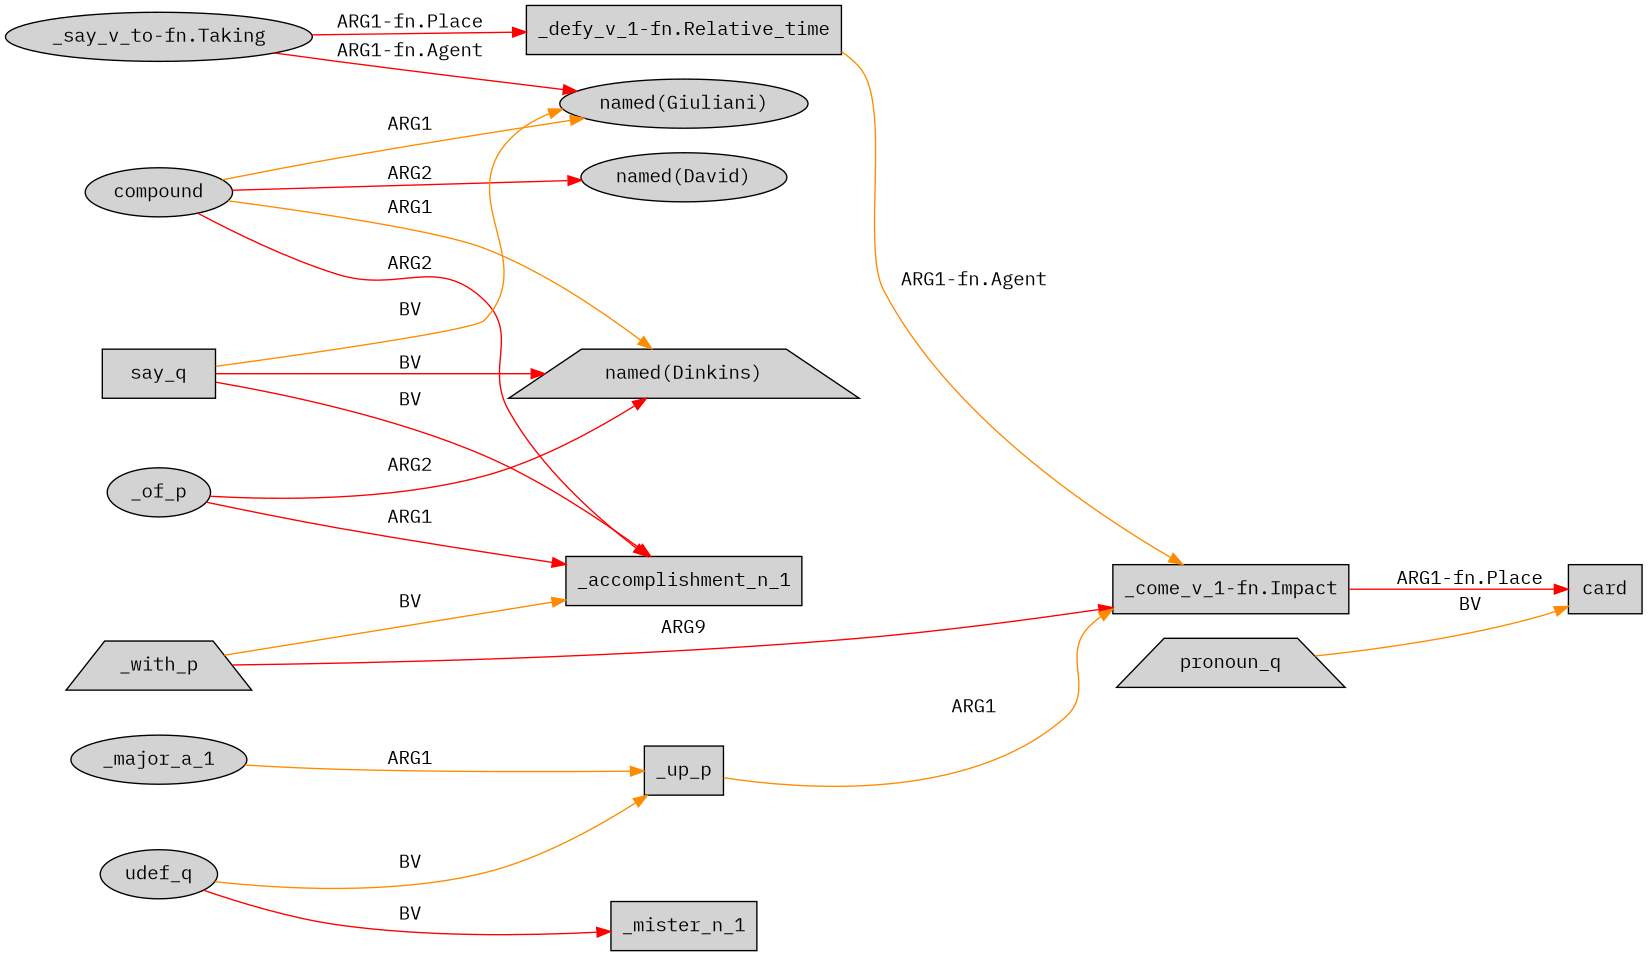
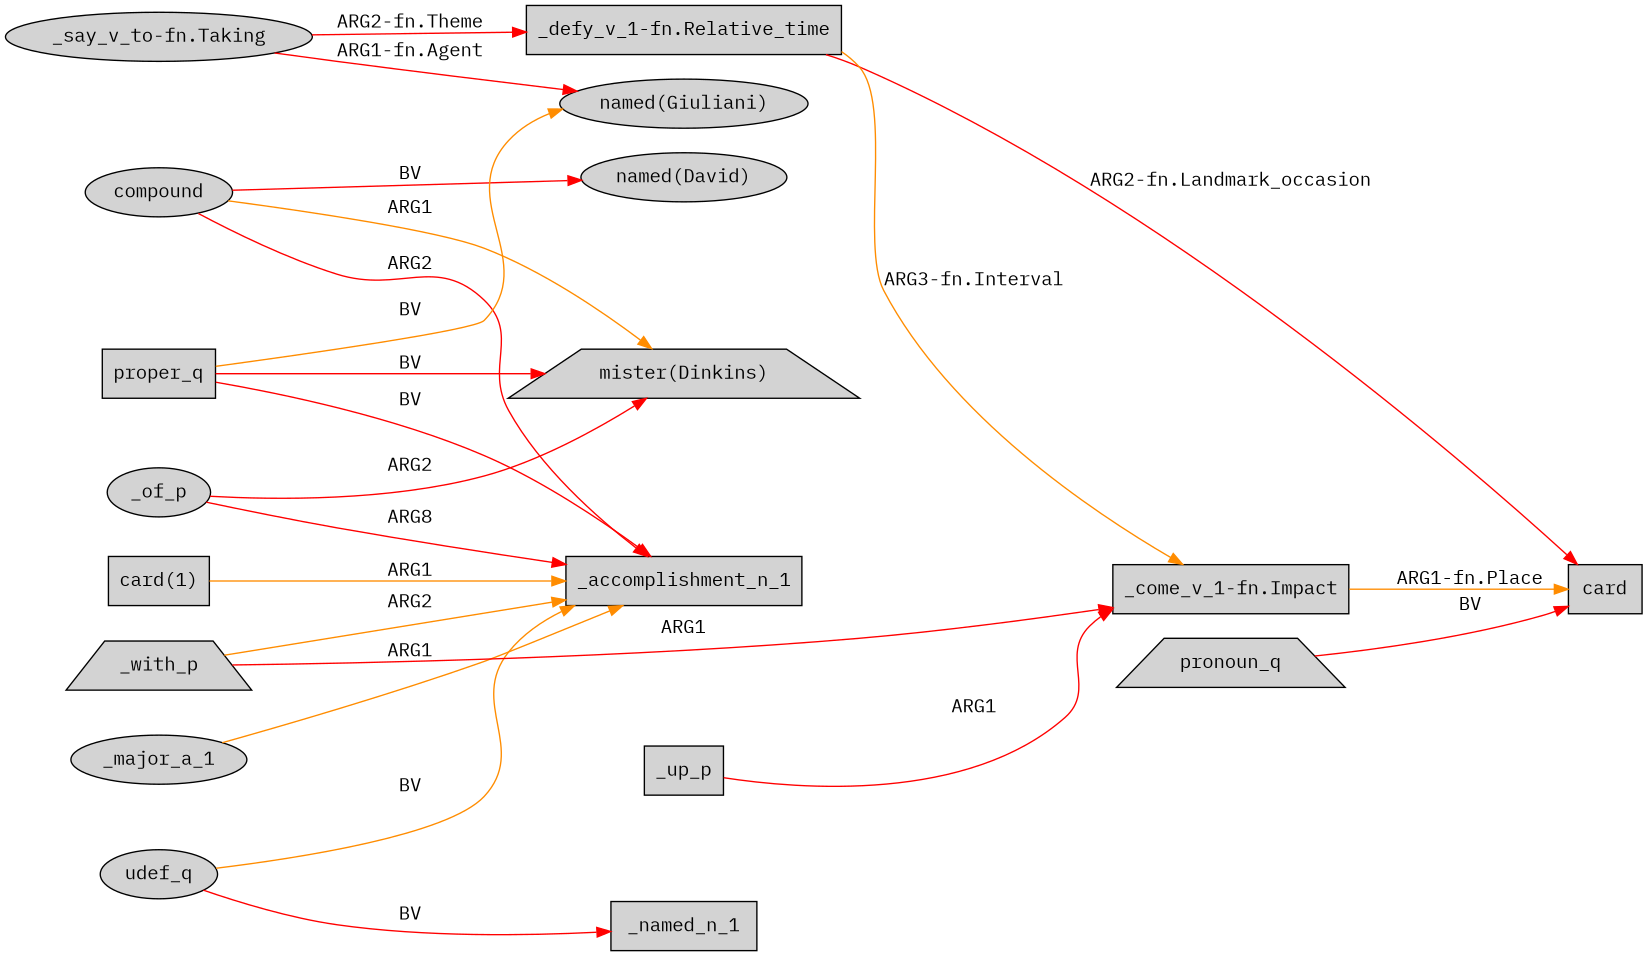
(410, 23) -> (410, 23)
(396, 148) -> none
(410, 174) -> (410, 174)
none -> (1216, 274)
(974, 280) -> (974, 280)
(159, 374) -> (159, 374)
(684, 374) -> (684, 374)
(410, 518) -> (410, 518)
none -> (159, 581)
(1452, 589) -> (1452, 589)
(410, 602) -> (410, 602)
(684, 628) -> (684, 628)
(1436, 639) -> (1436, 639)
(437, 771) -> (418, 684)
(957, 771) -> (957, 771)
(433, 882) -> (459, 813)
(684, 926) -> (684, 926)
